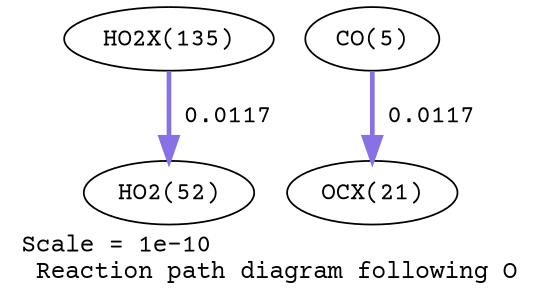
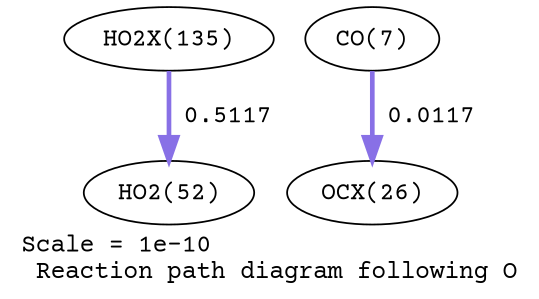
(372, 39) -> (372, 39)
(220, 116) -> (220, 116)
(372, 193) -> (372, 193)
